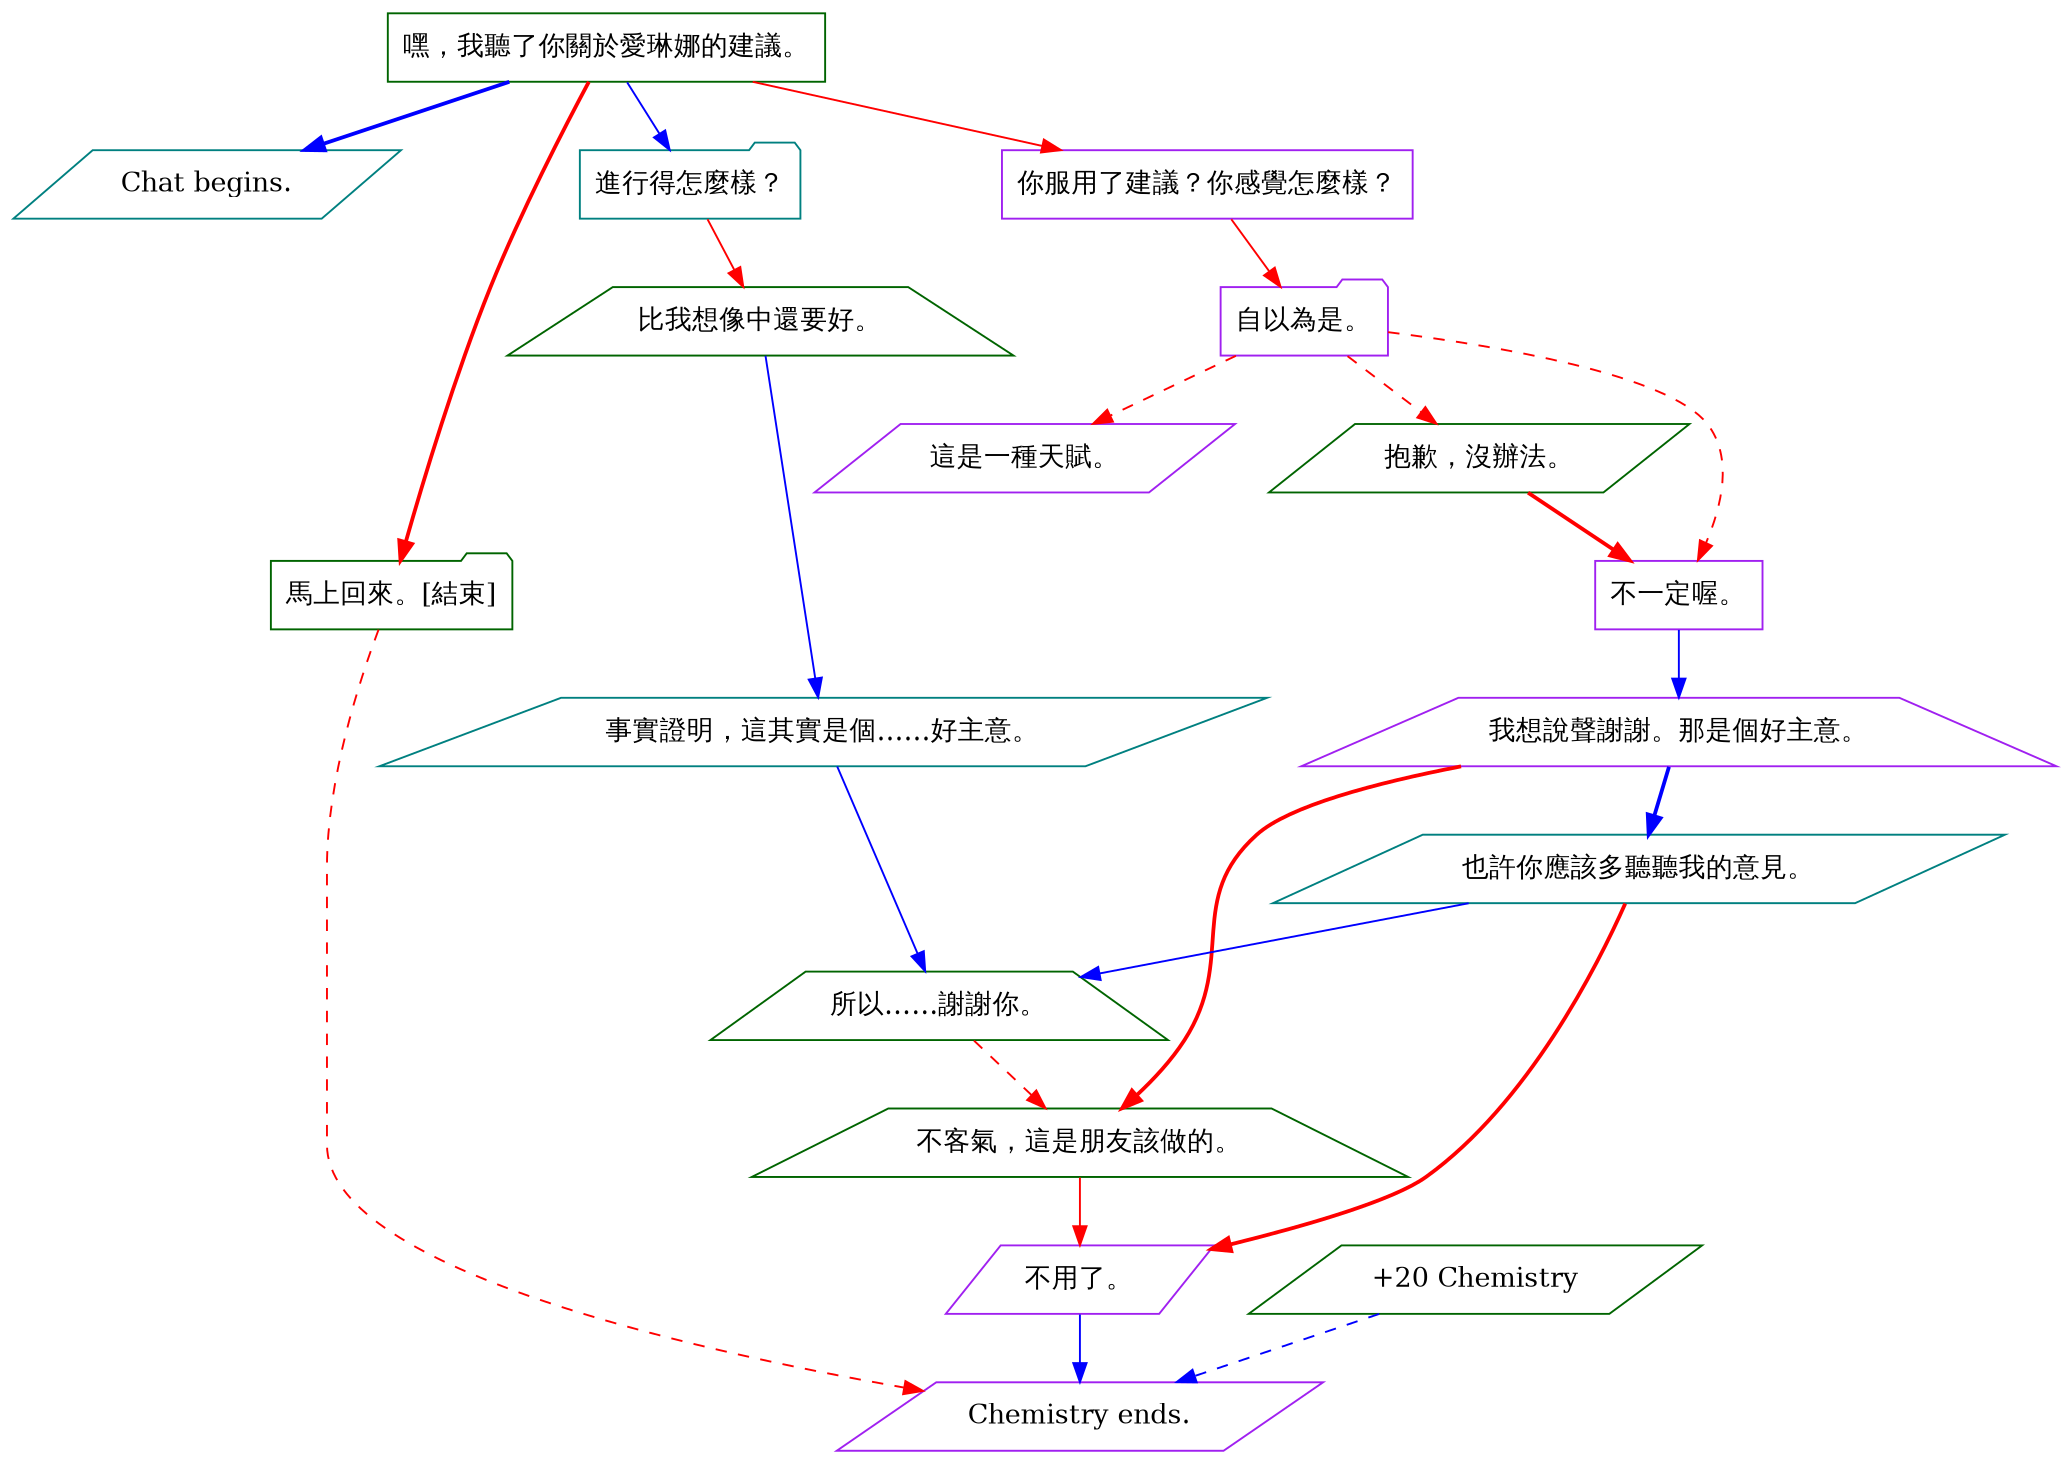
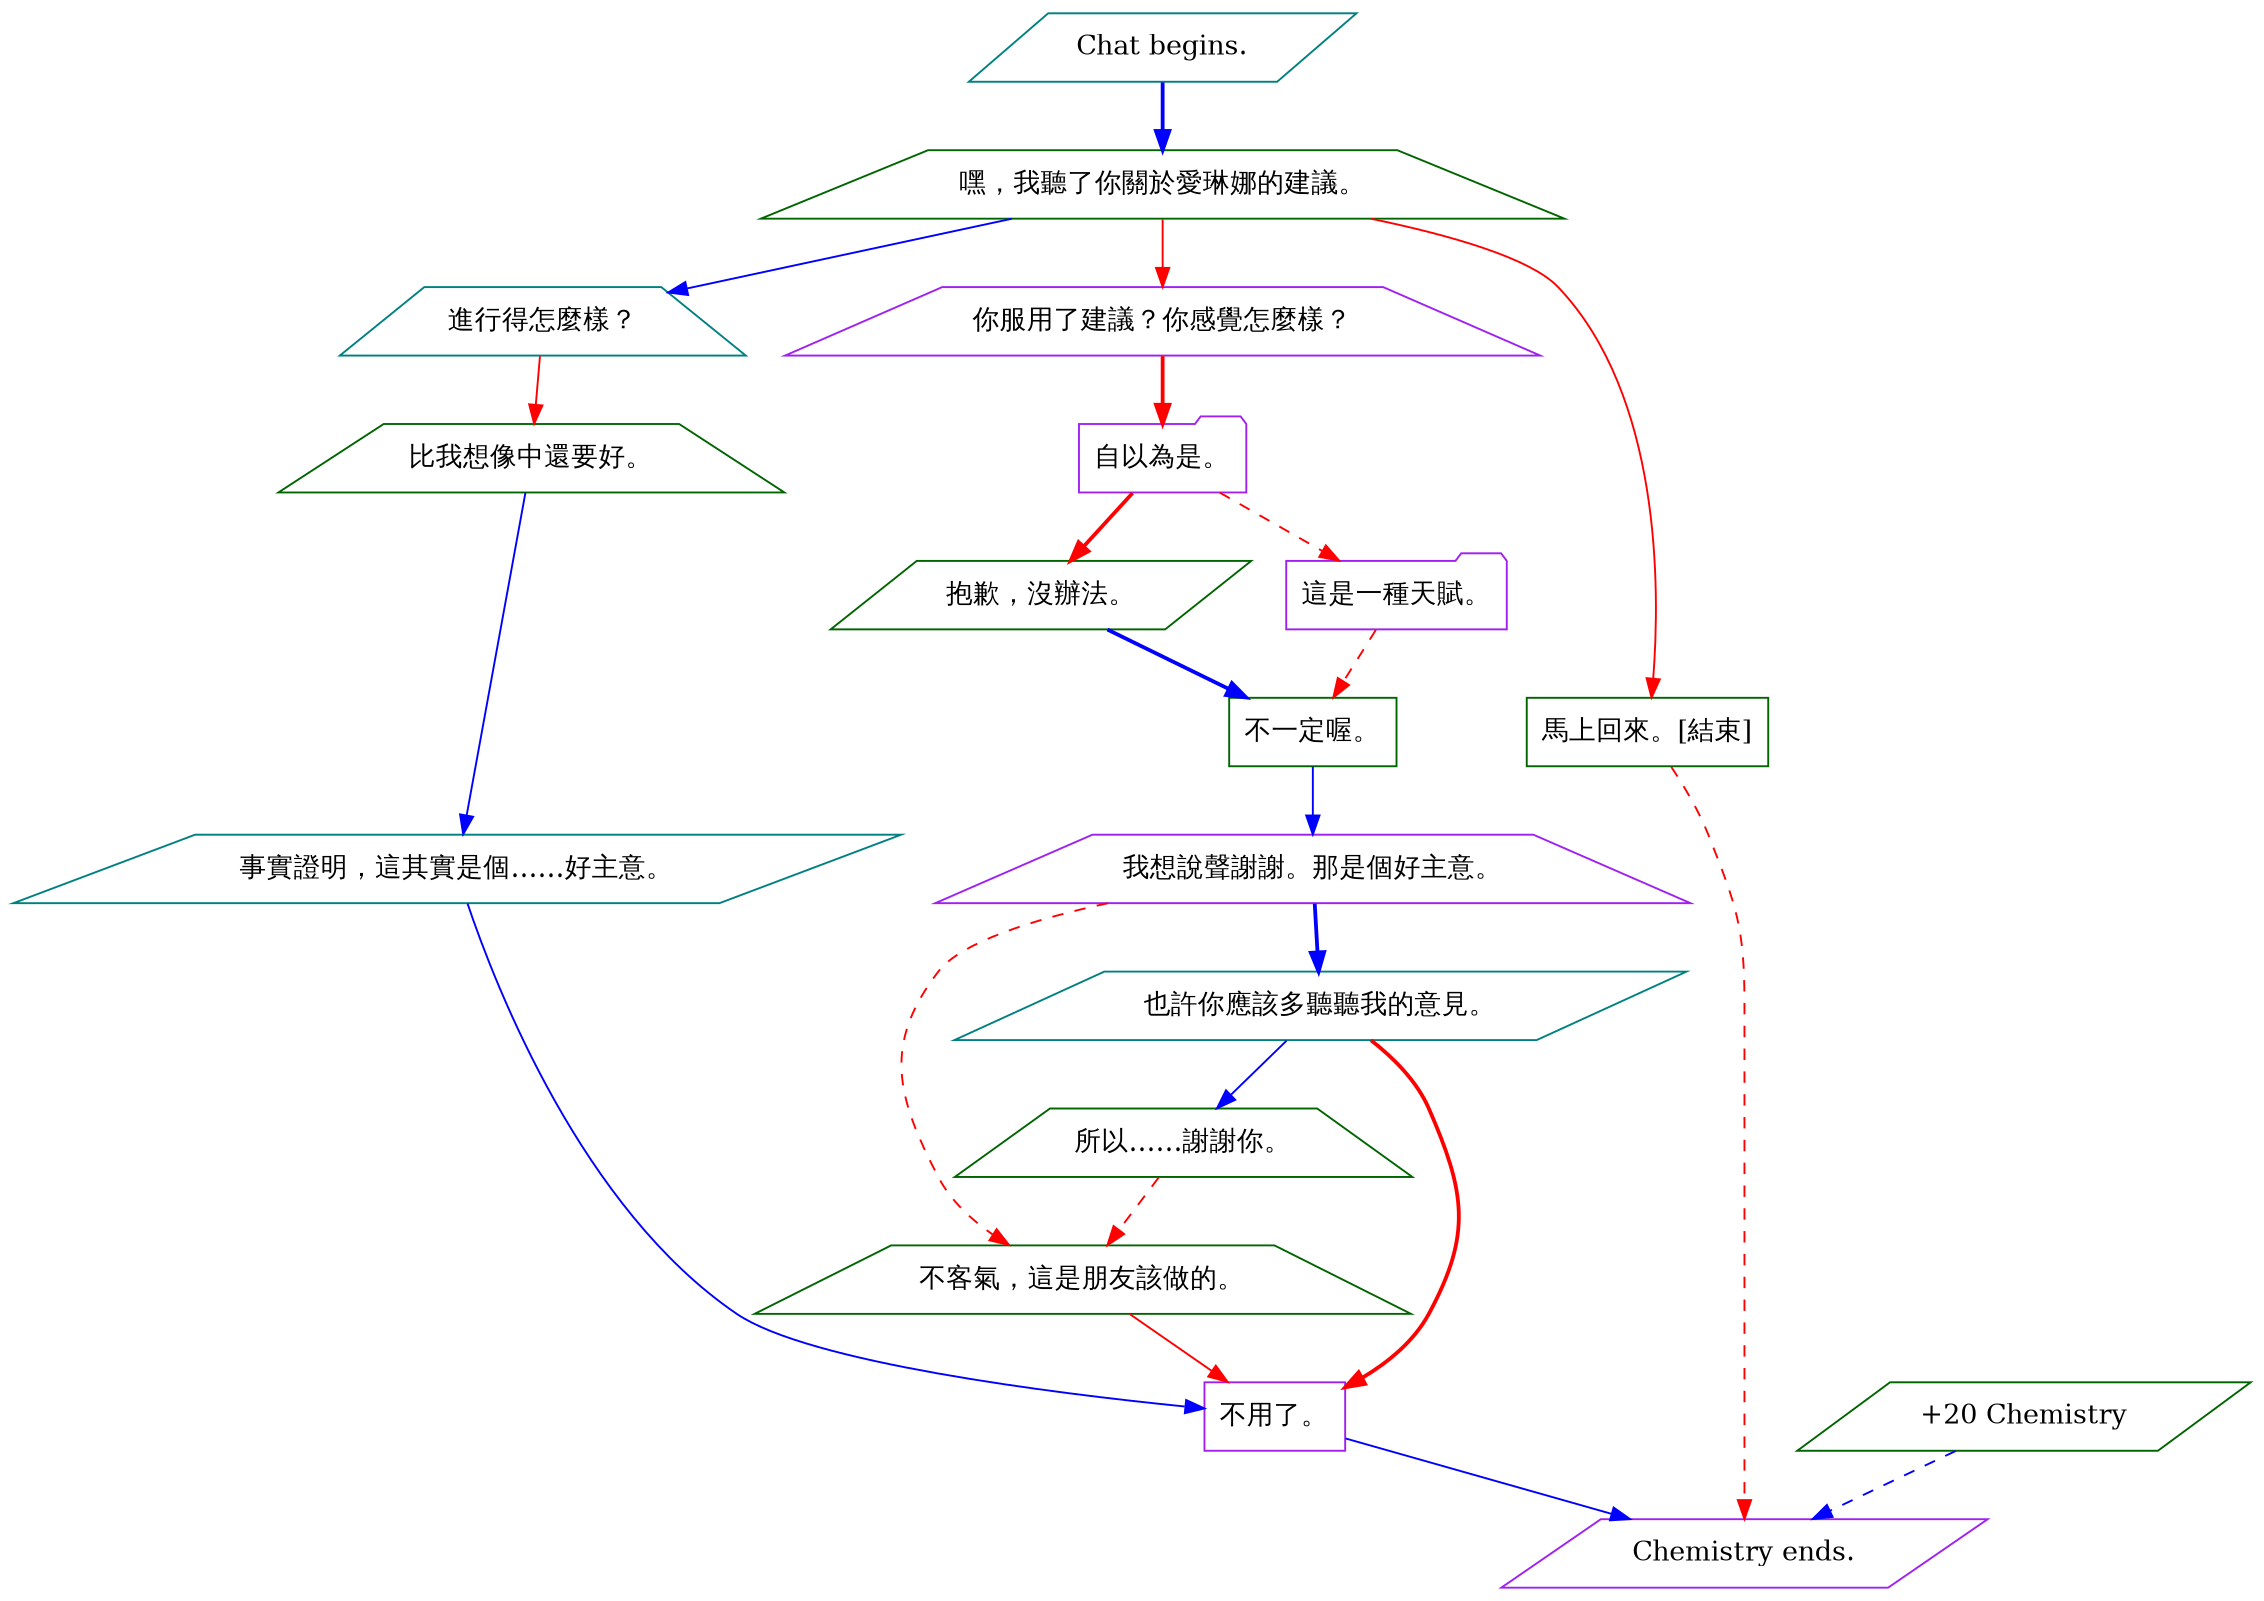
(606, 48) -> (1163, 184)
(416, 113) -> (1163, 107)
(690, 184) -> (543, 321)
(1207, 184) -> (1163, 321)
(1250, 245) -> (1163, 380)
(483, 306) -> (1615, 376)
(1614, 376) -> (1360, 656)
(1384, 384) -> (1108, 520)
(1025, 458) -> (1397, 595)
(1571, 521) -> (1168, 659)
(392, 595) -> (1647, 732)
(1679, 595) -> (1313, 732)
(877, 860) -> (722, 1302)
(1232, 865) -> (909, 1022)
(1080, 1280) -> (1275, 1417)
